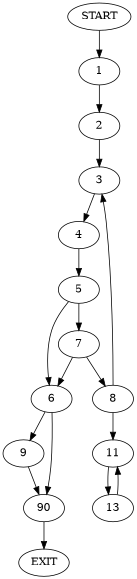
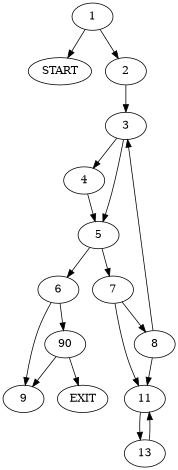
(99, 40) -> (78, 40)
none -> (116, 177)
(67, 368) -> (123, 342)
(32, 477) -> (47, 369)
